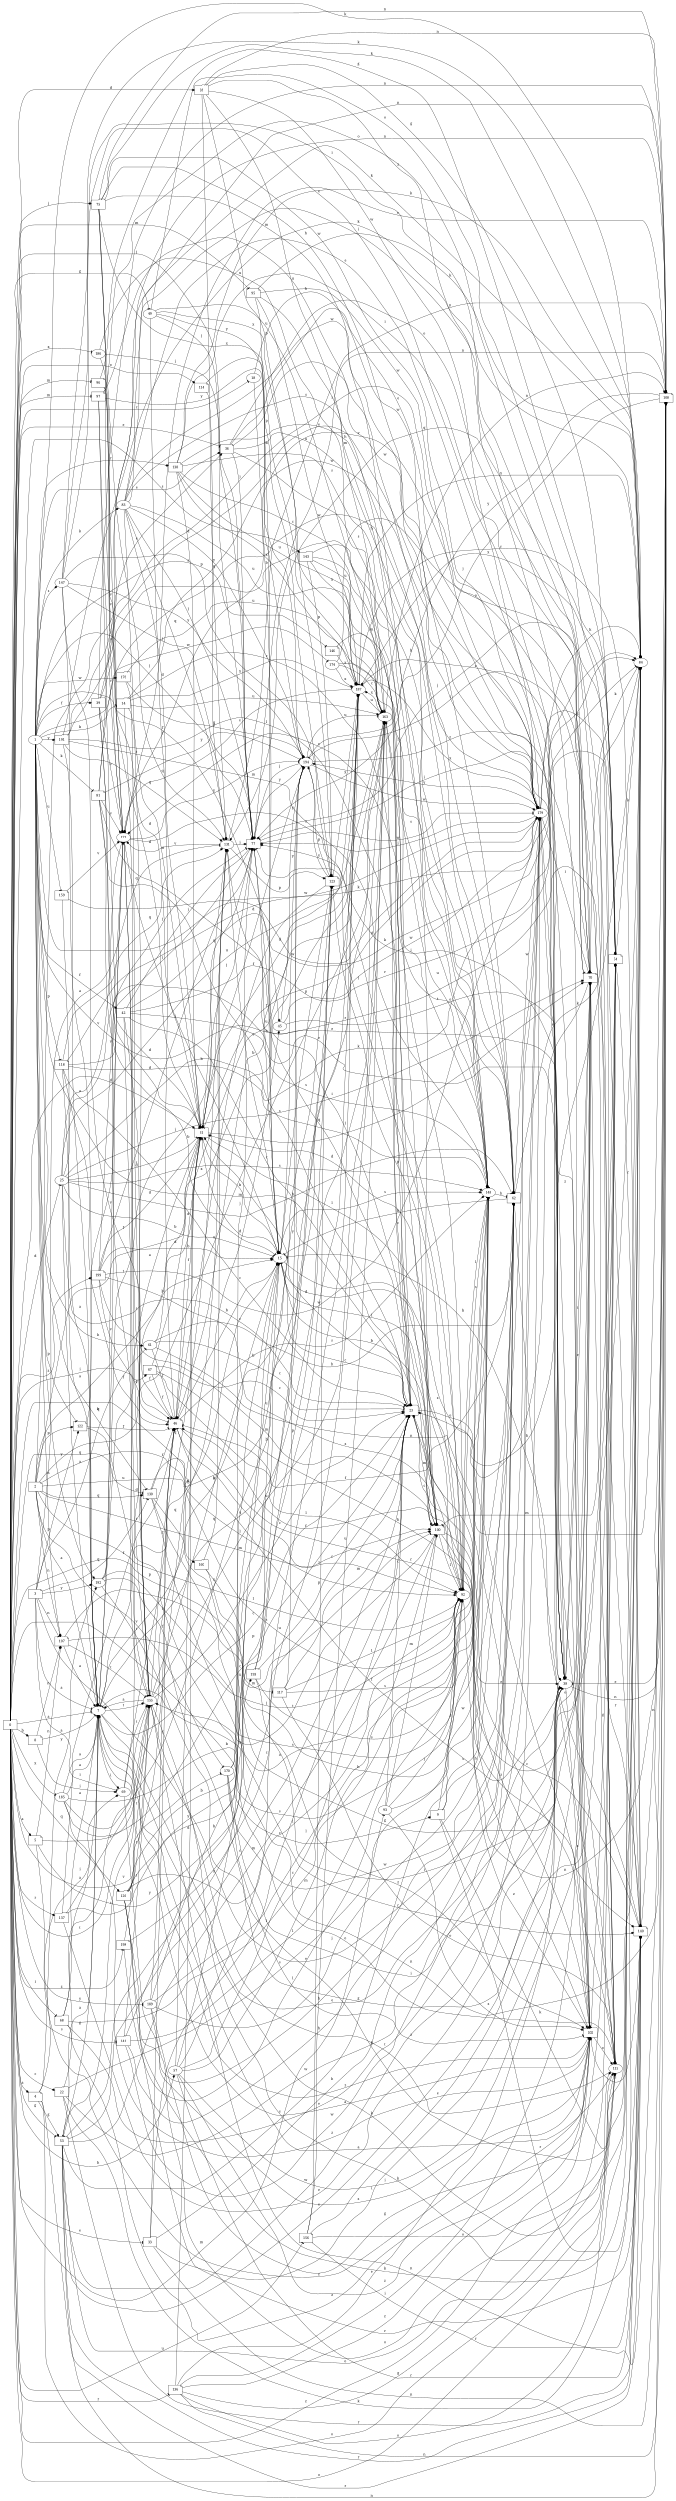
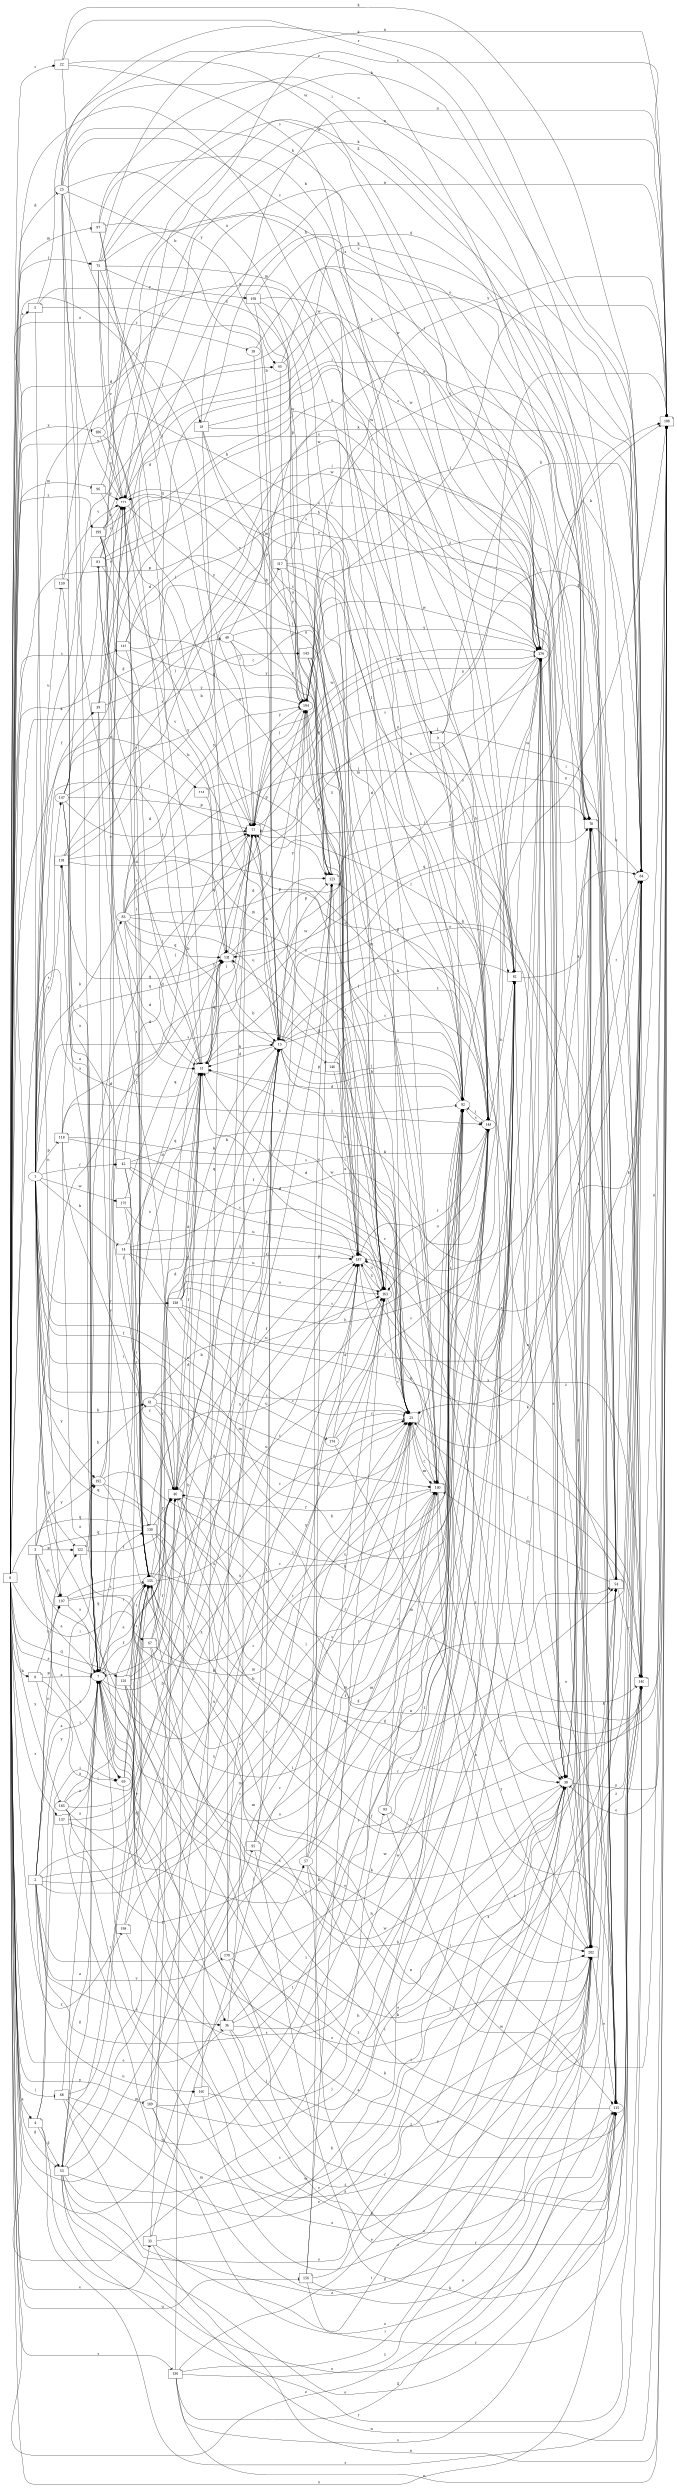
(167, 868) -> none
(180, 1259) -> (175, 1286)
(179, 1299) -> none
(515, 1335) -> (597, 2000)
(188, 1603) -> none
(87, 1887) -> none
(79, 1934) -> (129, 1790)
(124, 2041) -> (124, 646)
